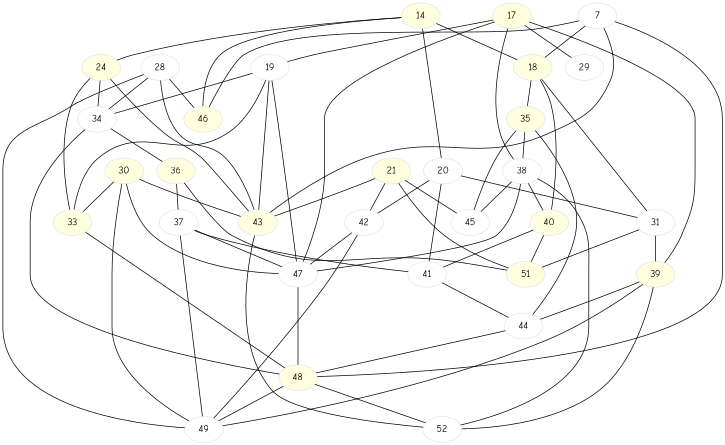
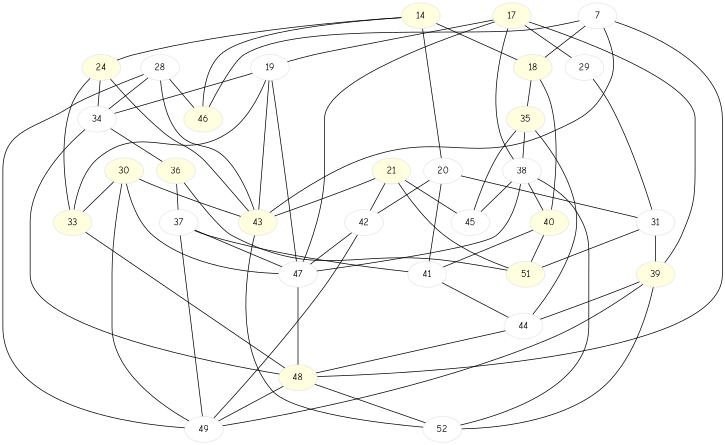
(594, 145) -> (628, 142)
